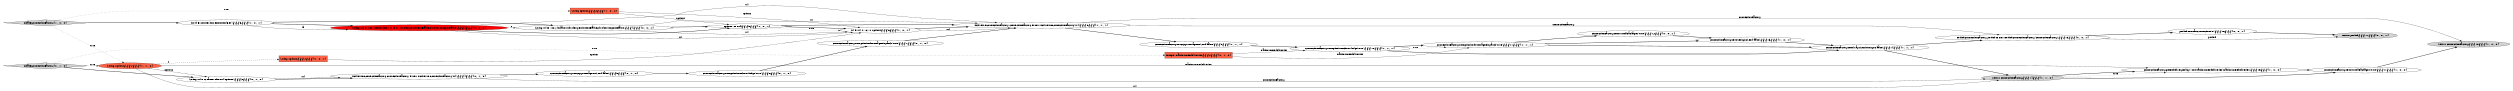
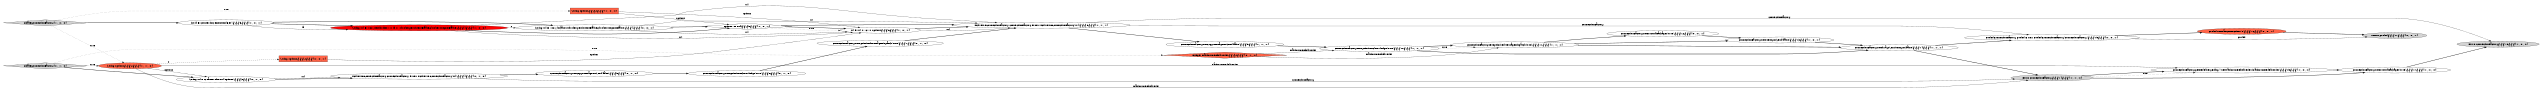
(2212, 31) -> (2242, 31)
(1199, 55) -> (1225, 55)
(1135, 86) -> (1147, 86)
